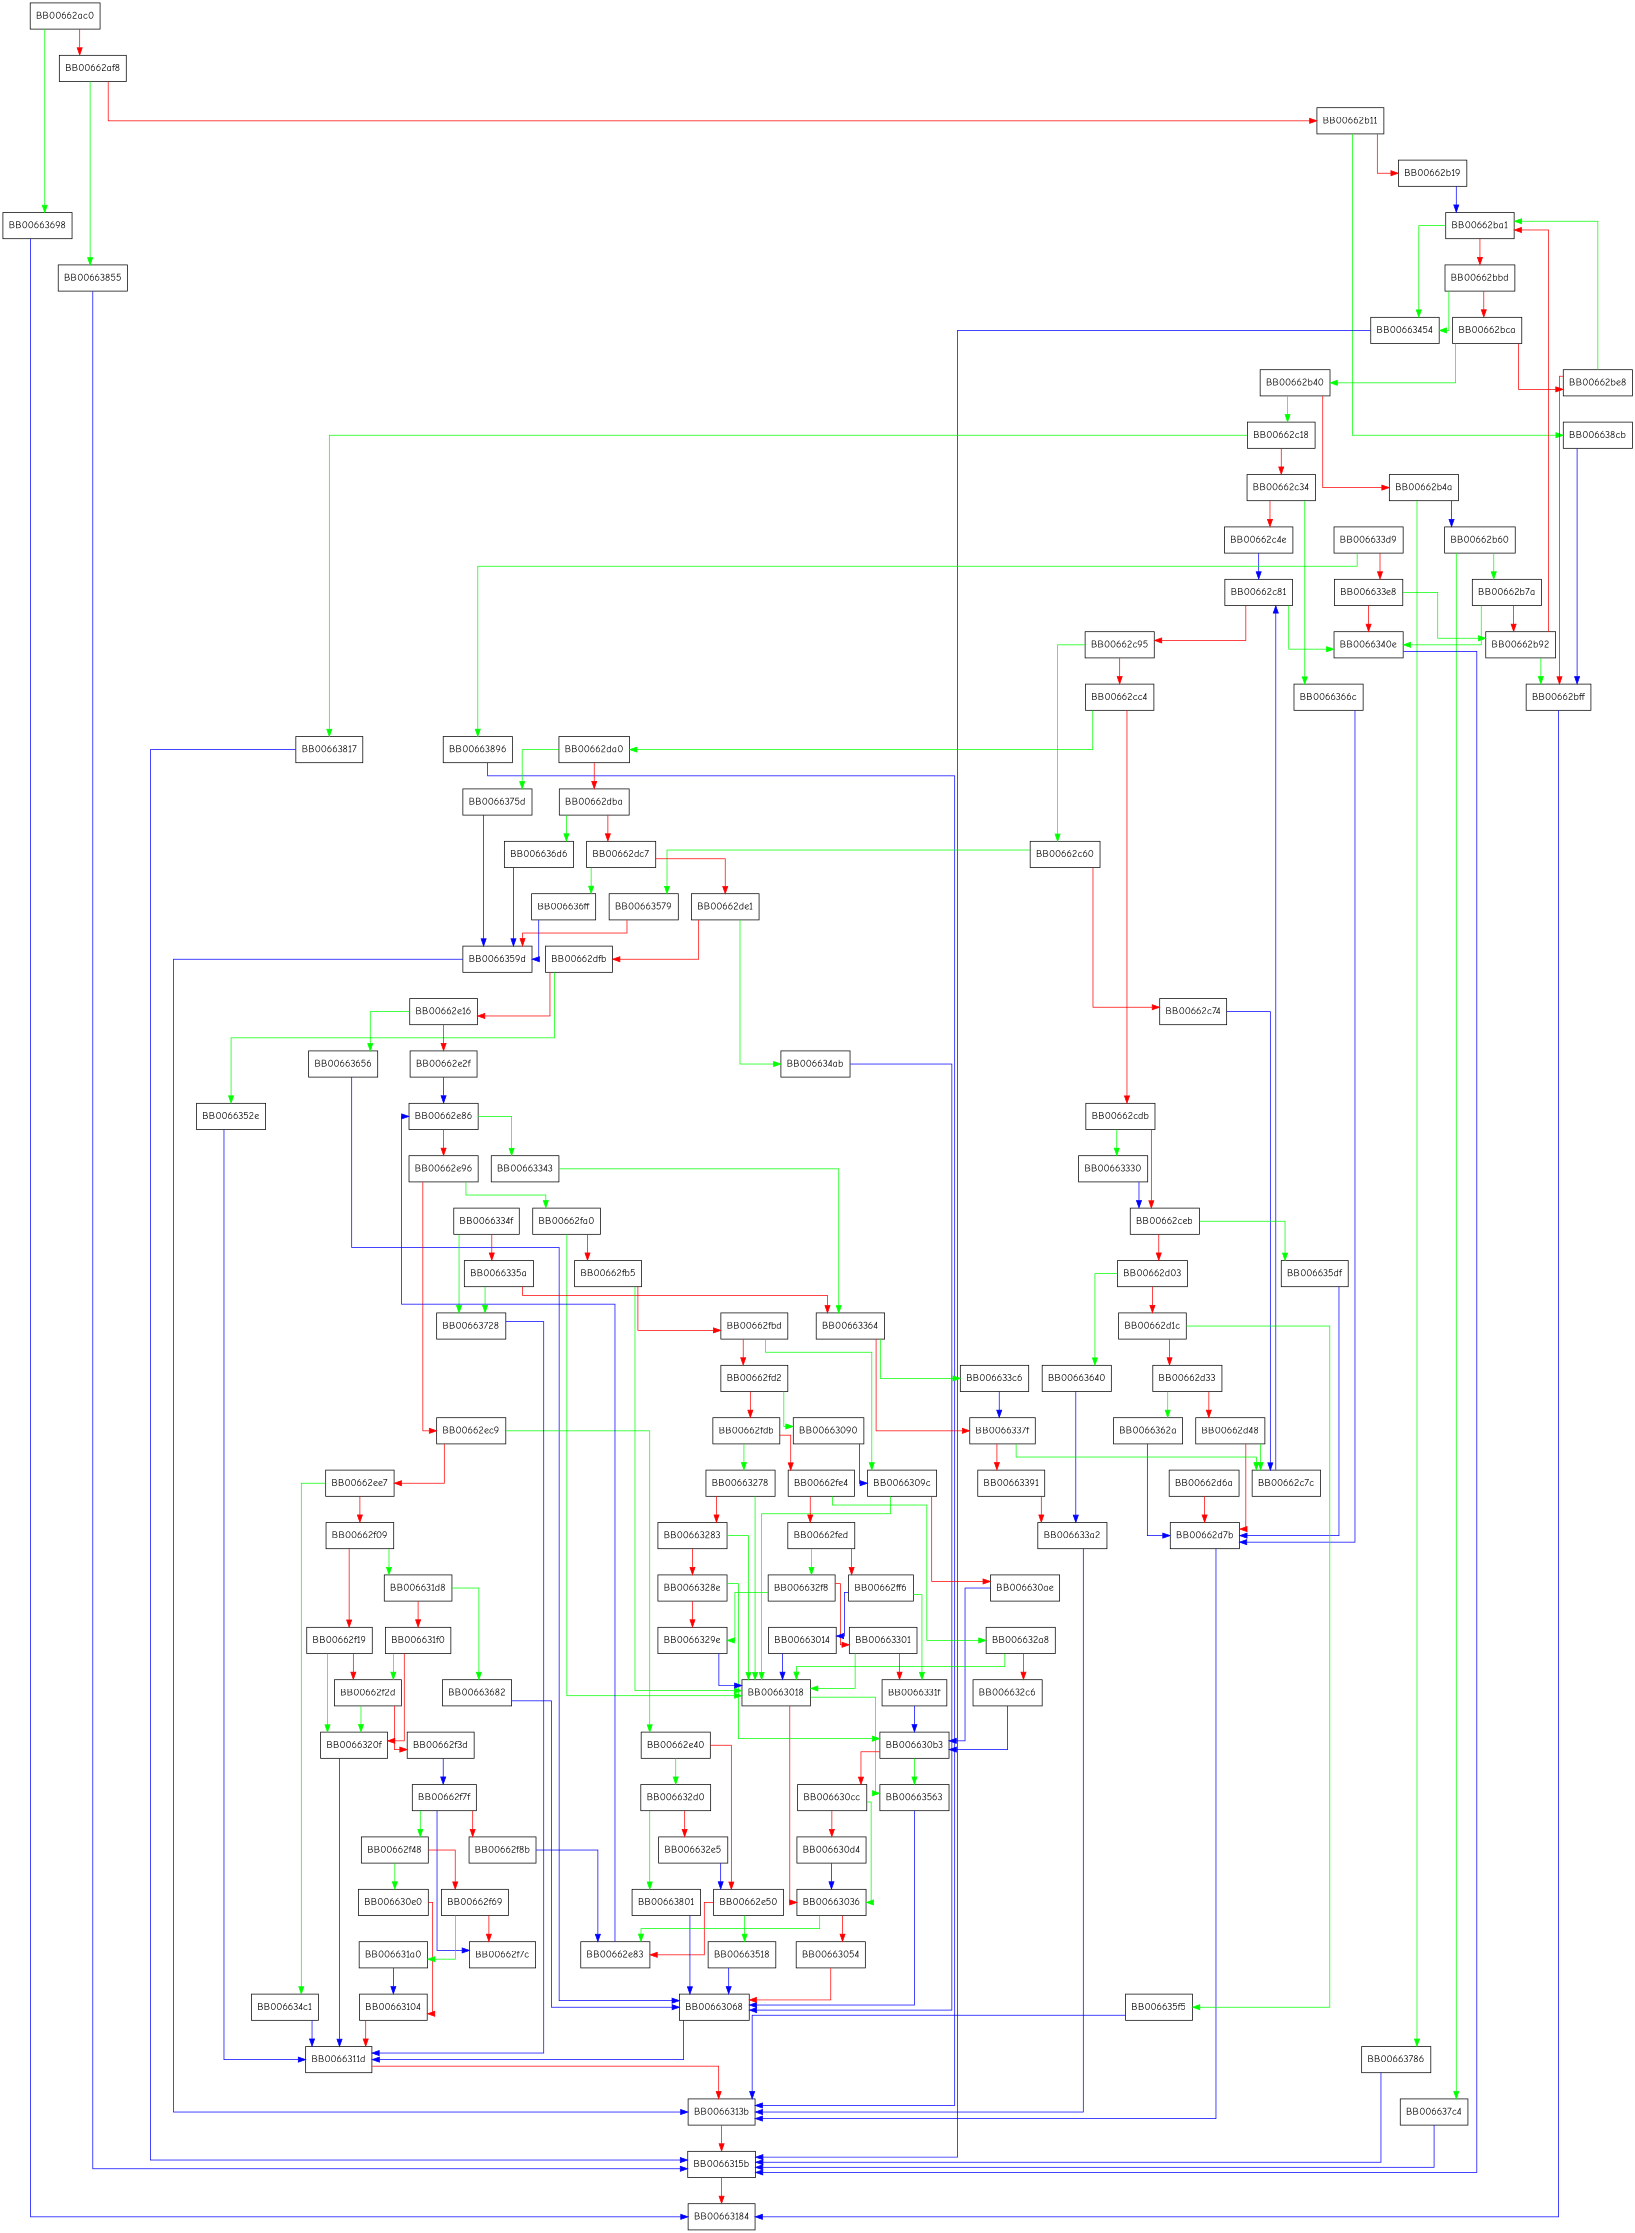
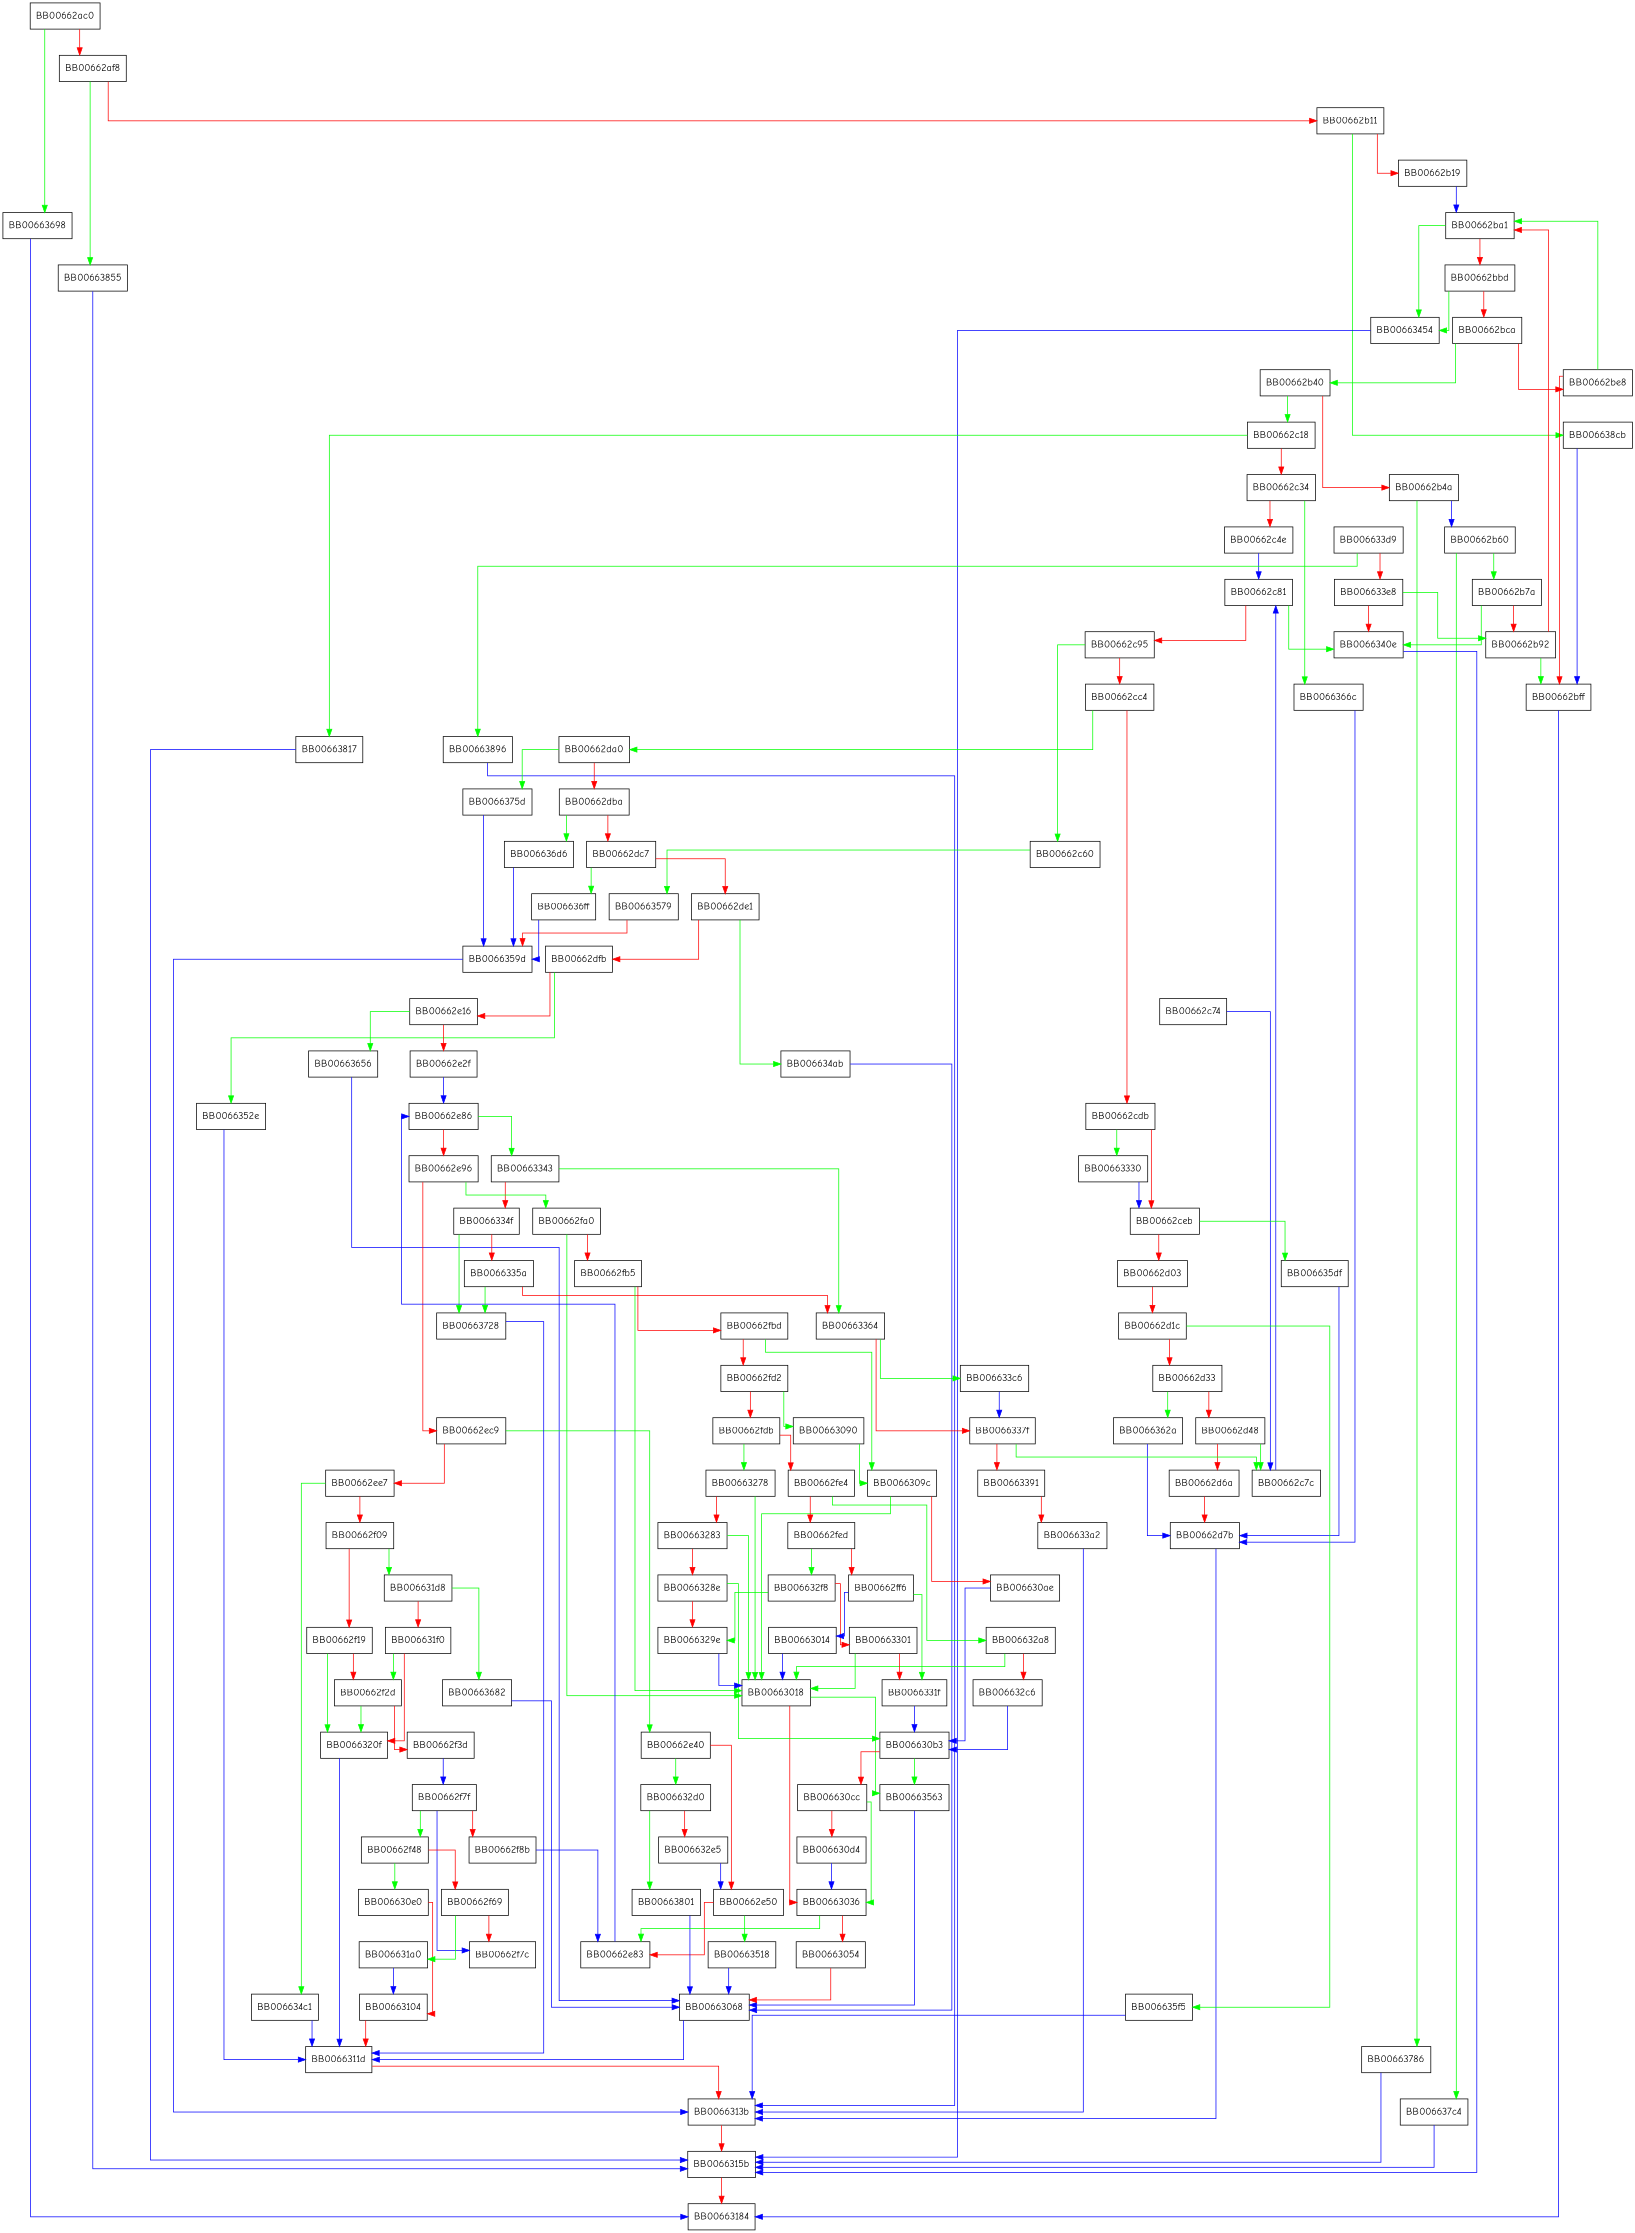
(1093, 967) -> none
none -> (505, 1190)
(1077, 1378) -> none
(859, 1464) -> (859, 1464)
(1246, 1487) -> (1217, 1452)
